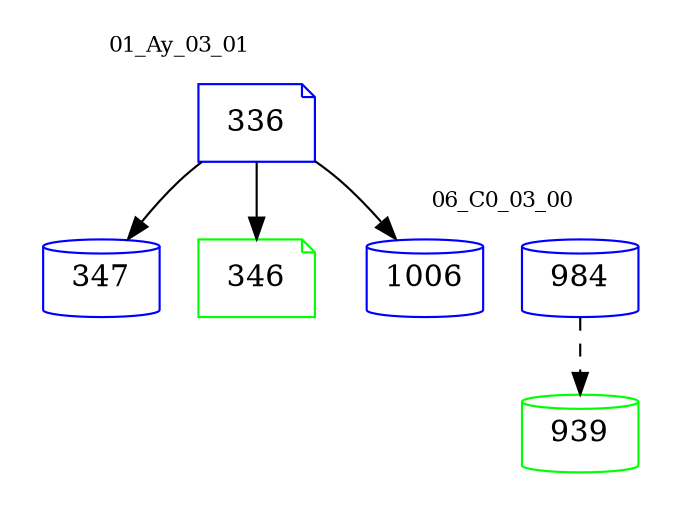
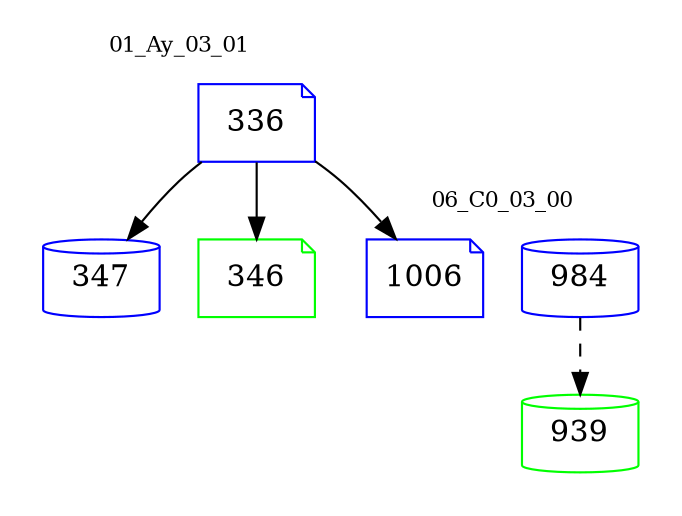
(425, 278) -> (425, 278)
